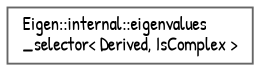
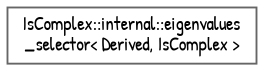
(130, 36) -> (132, 36)
